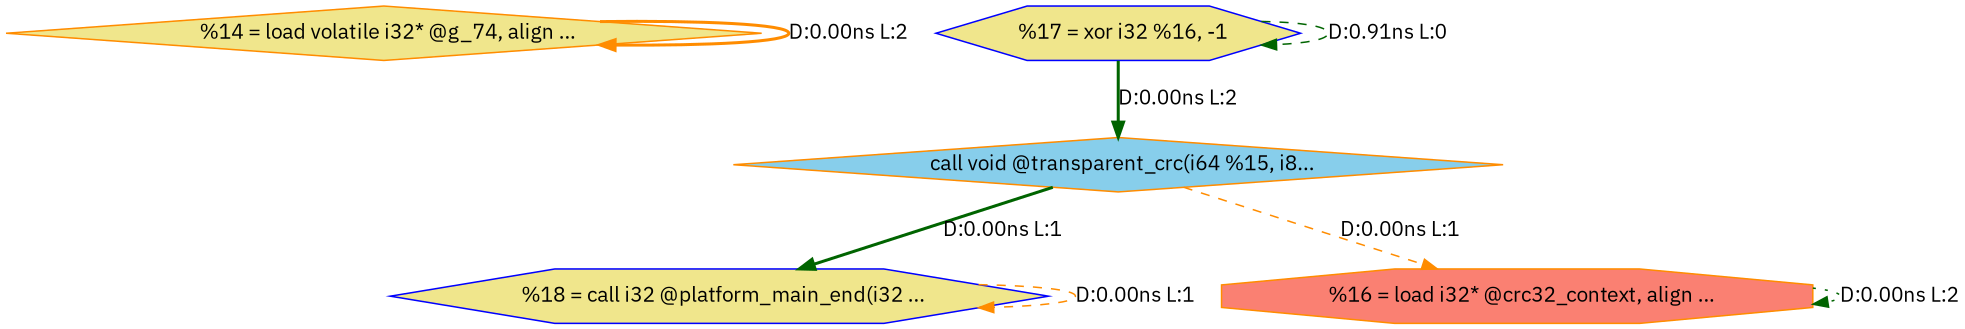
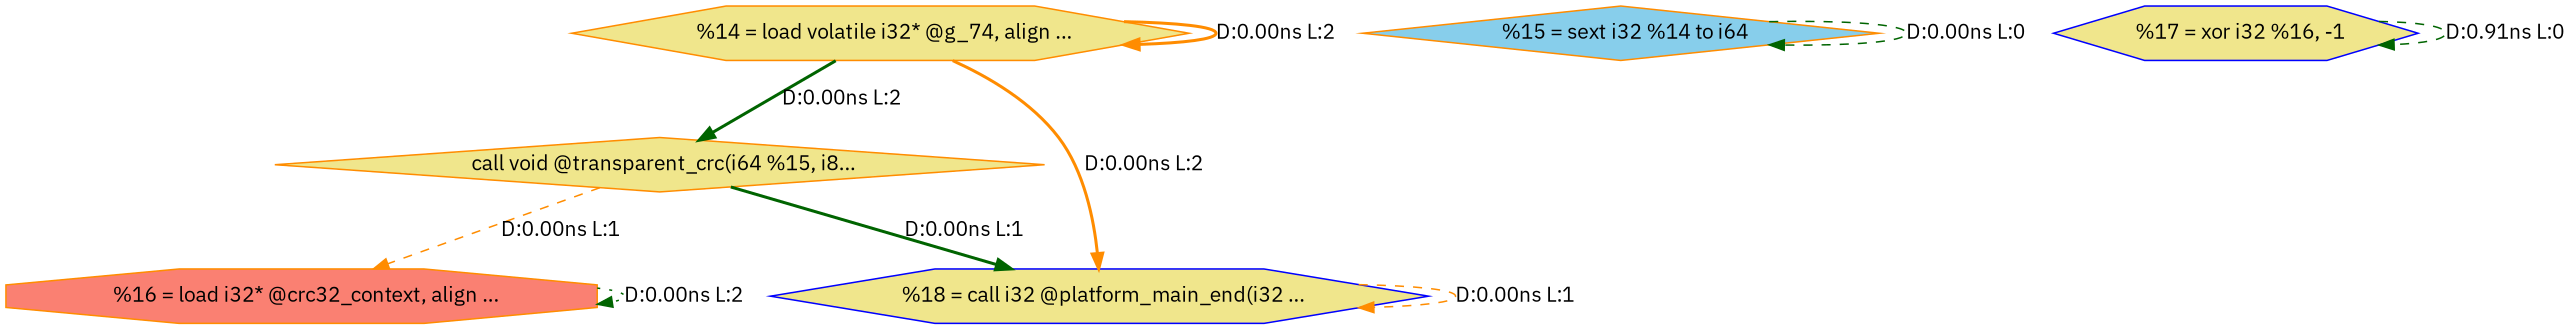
(384, 33) -> (880, 33)
none -> (1621, 33)
(1118, 91) -> (774, 97)
none -> (1056, 134)
(1118, 165) -> (660, 165)
